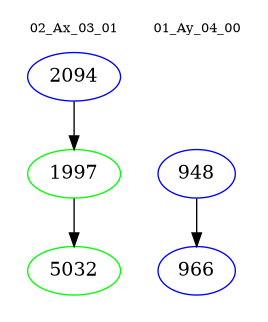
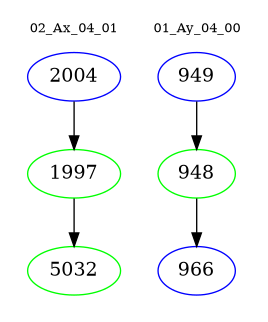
(74, 29) -> (74, 29)
(74, 77) -> (74, 77)
none -> (197, 77)
(197, 174) -> (197, 174)
